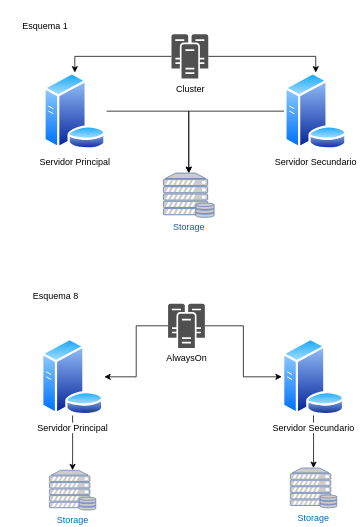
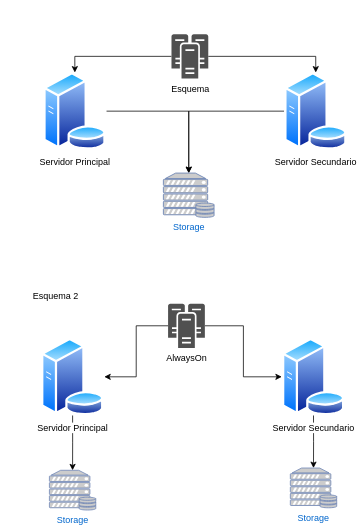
(45, 27) -> none
(191, 89) -> (191, 89)
(56, 296) -> (56, 296)
